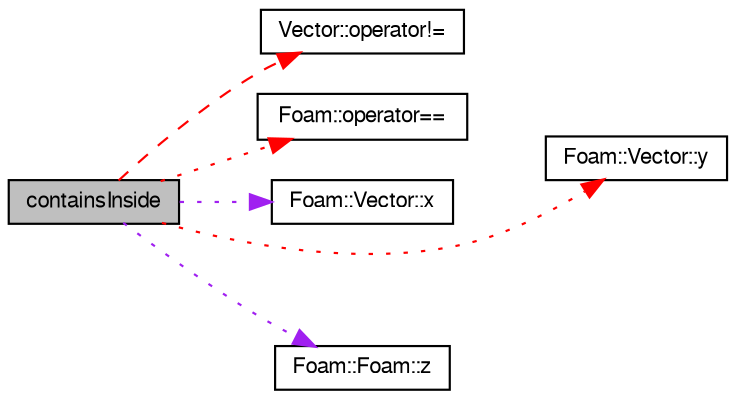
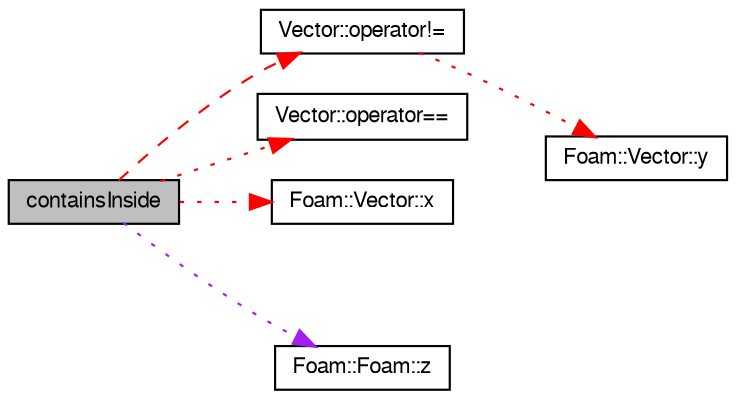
(362, 117) -> (362, 117)
(215, 202) -> (215, 202)
(378, 254) -> (499, 88)
